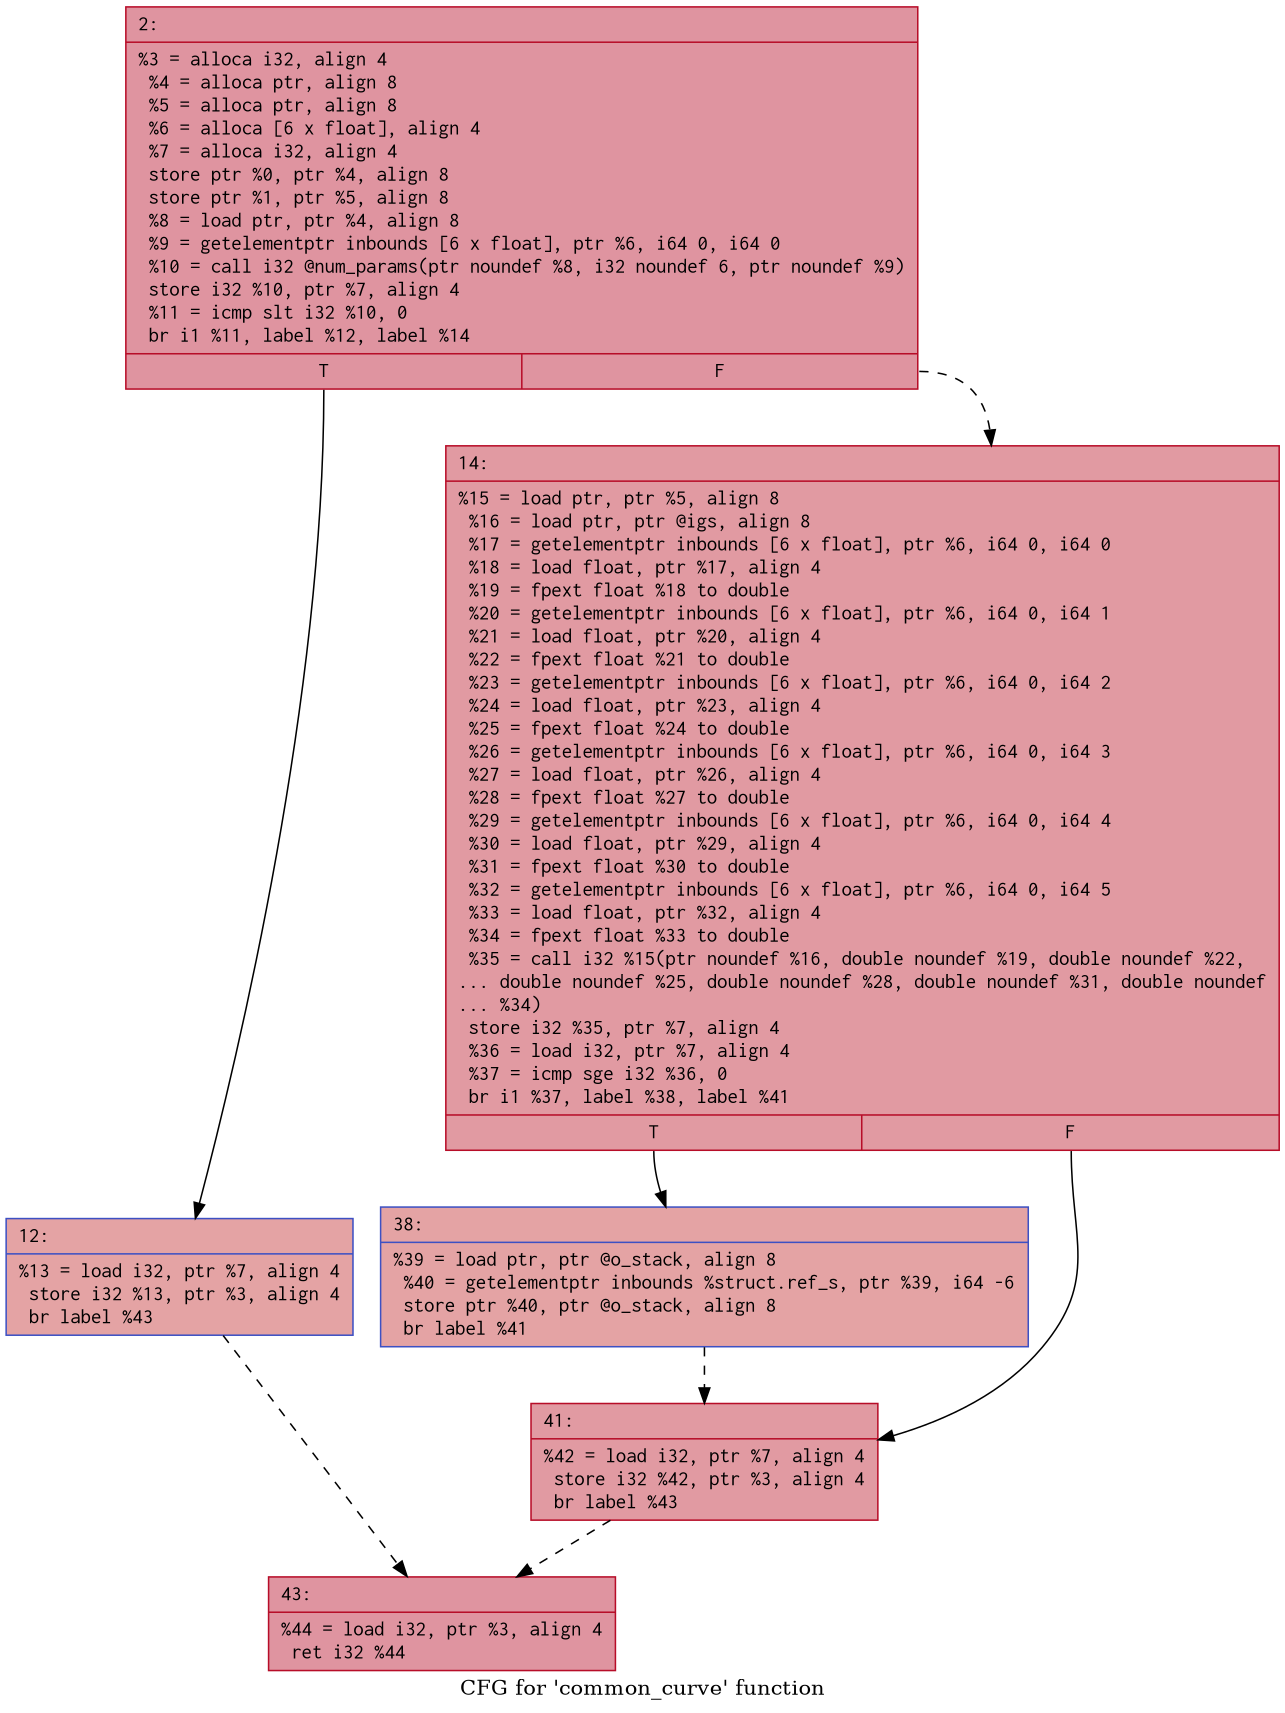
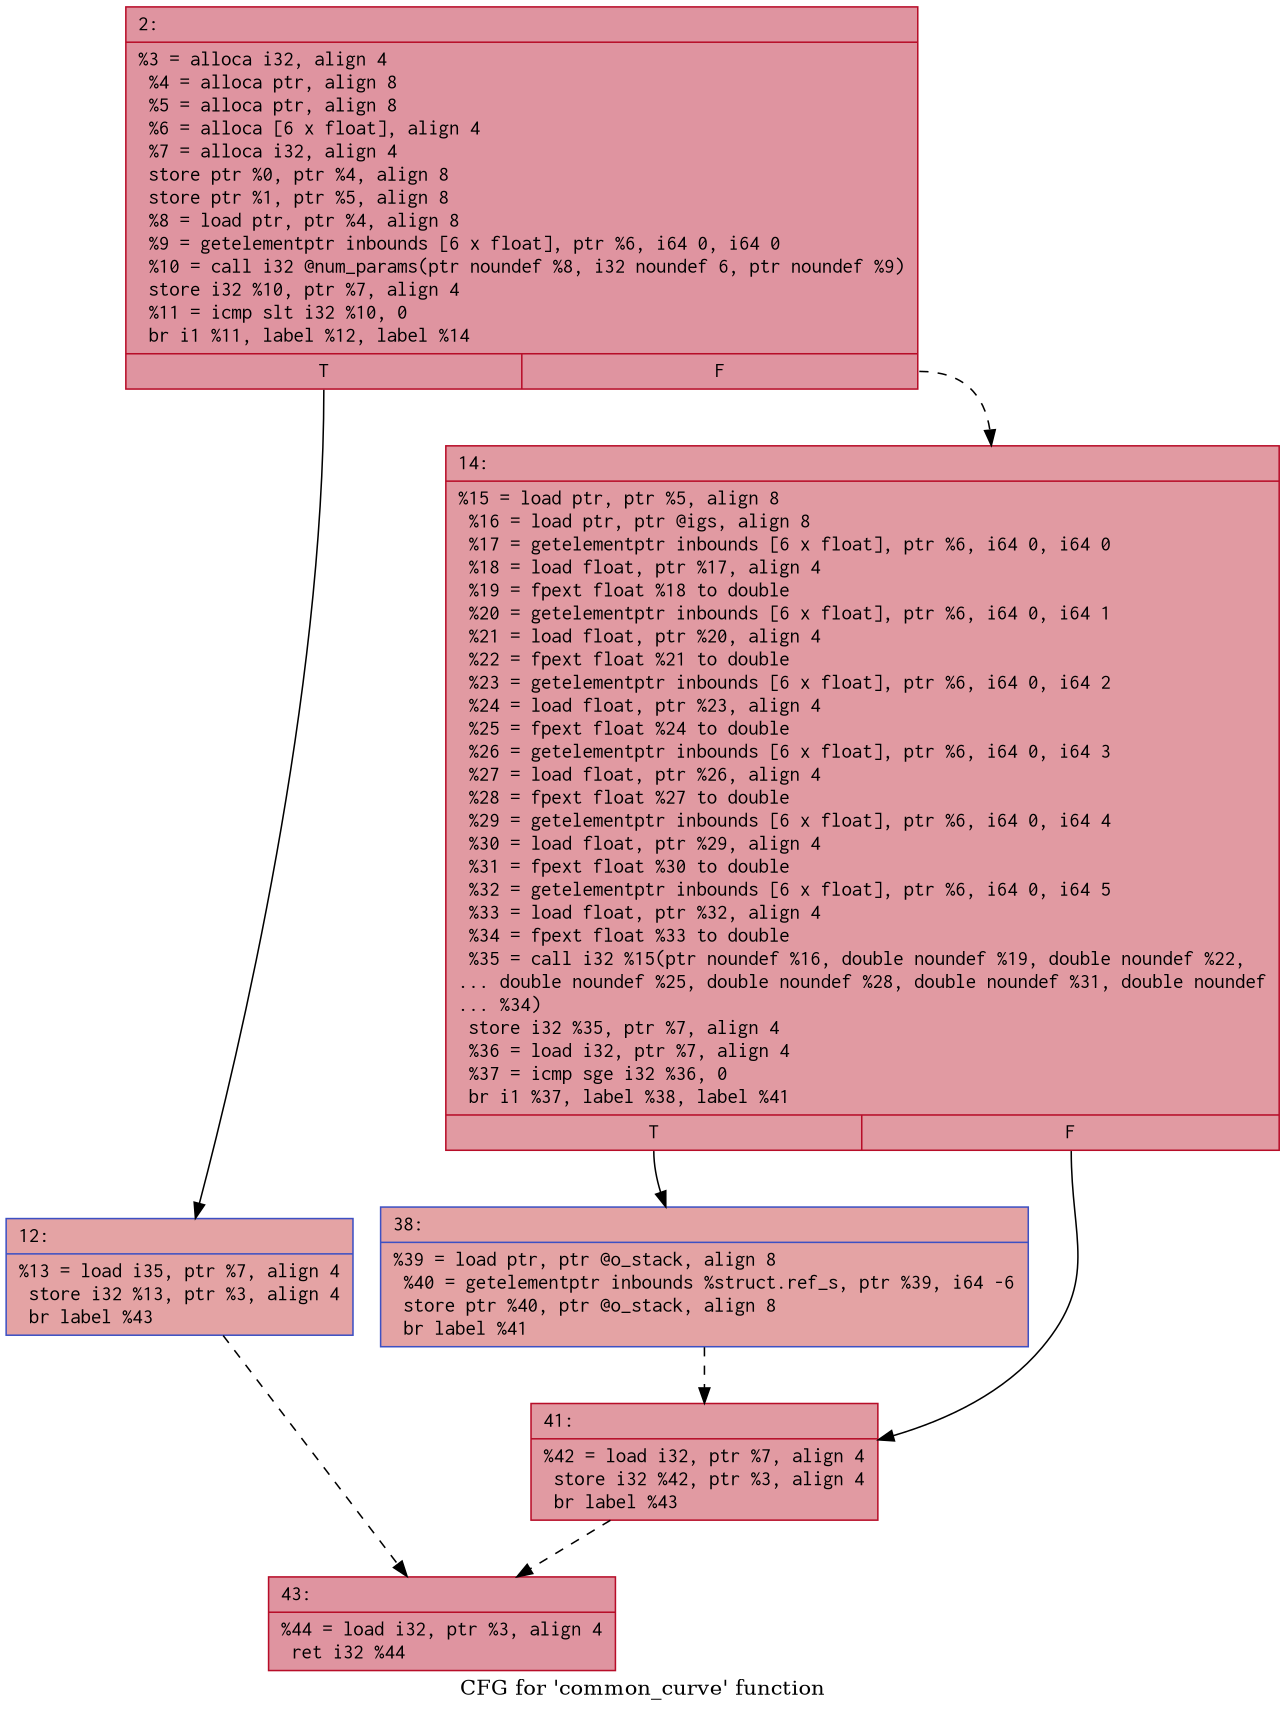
(180, 1271) -> (180, 1271)
